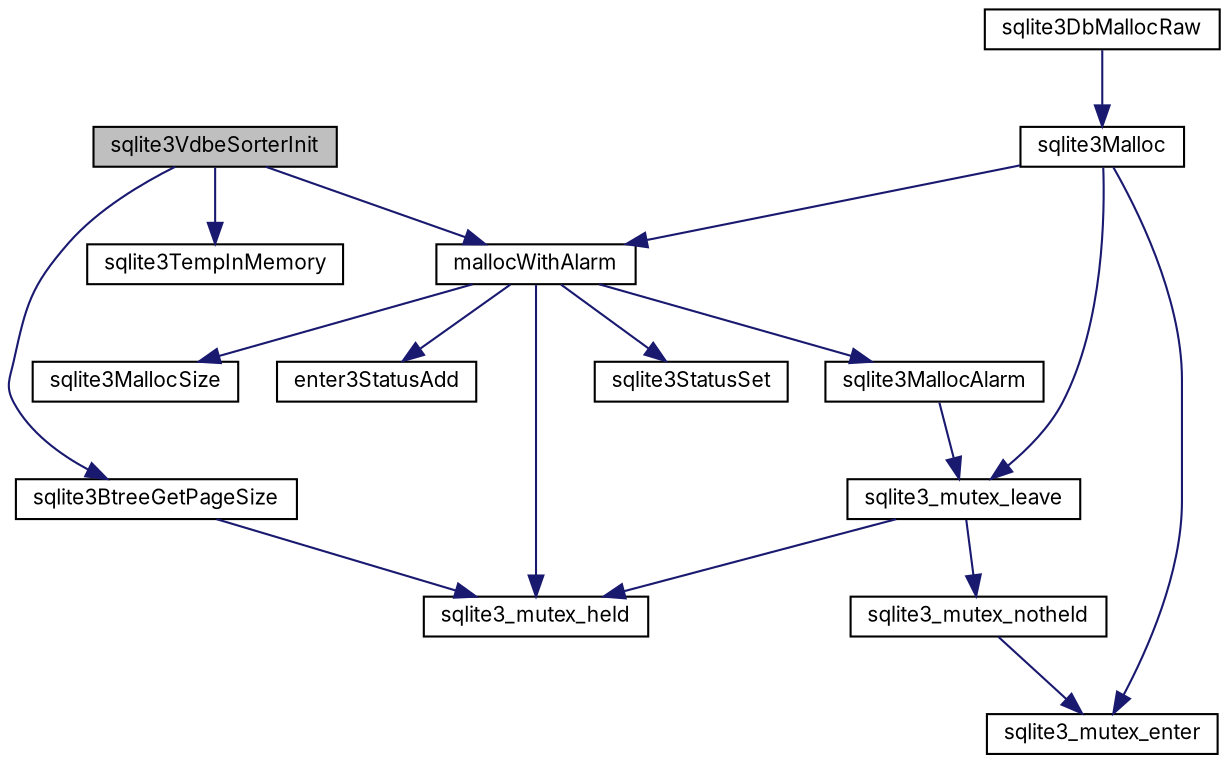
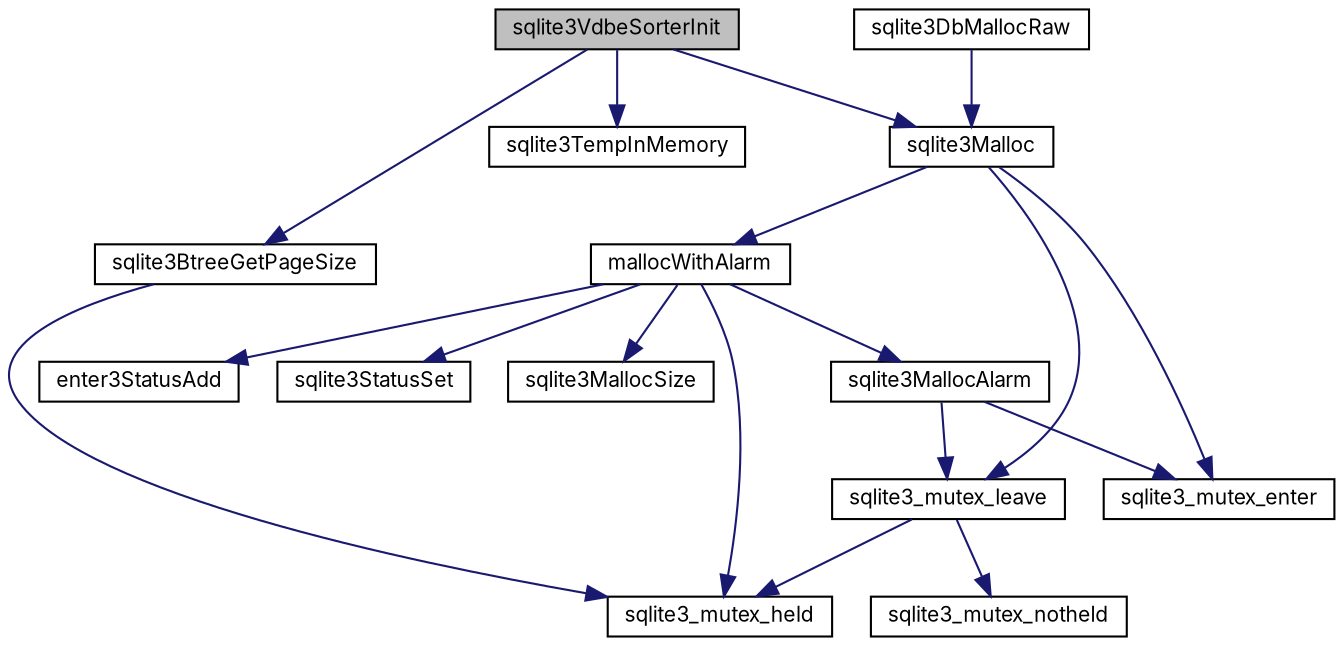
(366, 202) -> (784, 85)
(1032, 668) -> (1070, 436)
